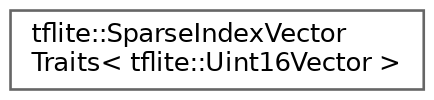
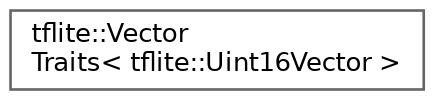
(217, 50) -> (217, 50)
